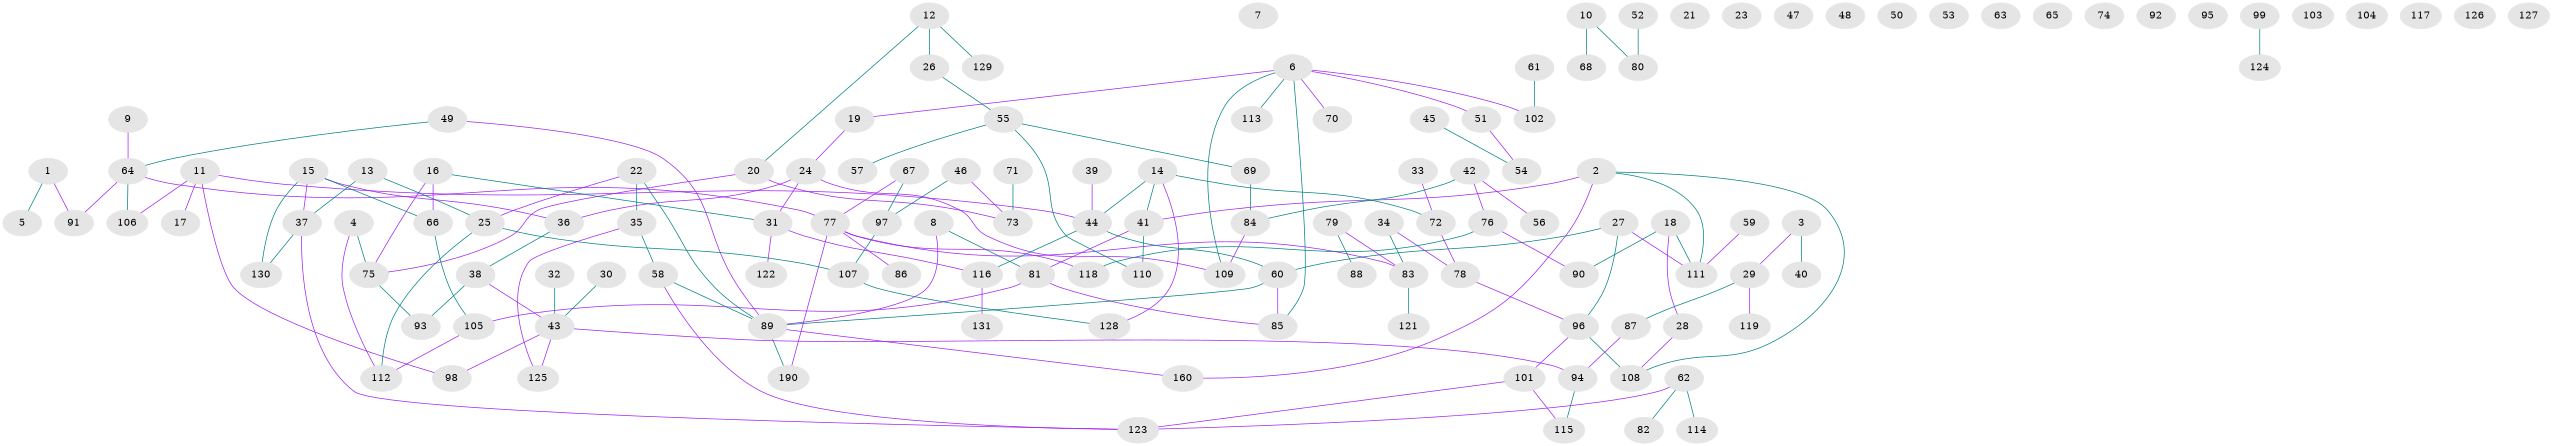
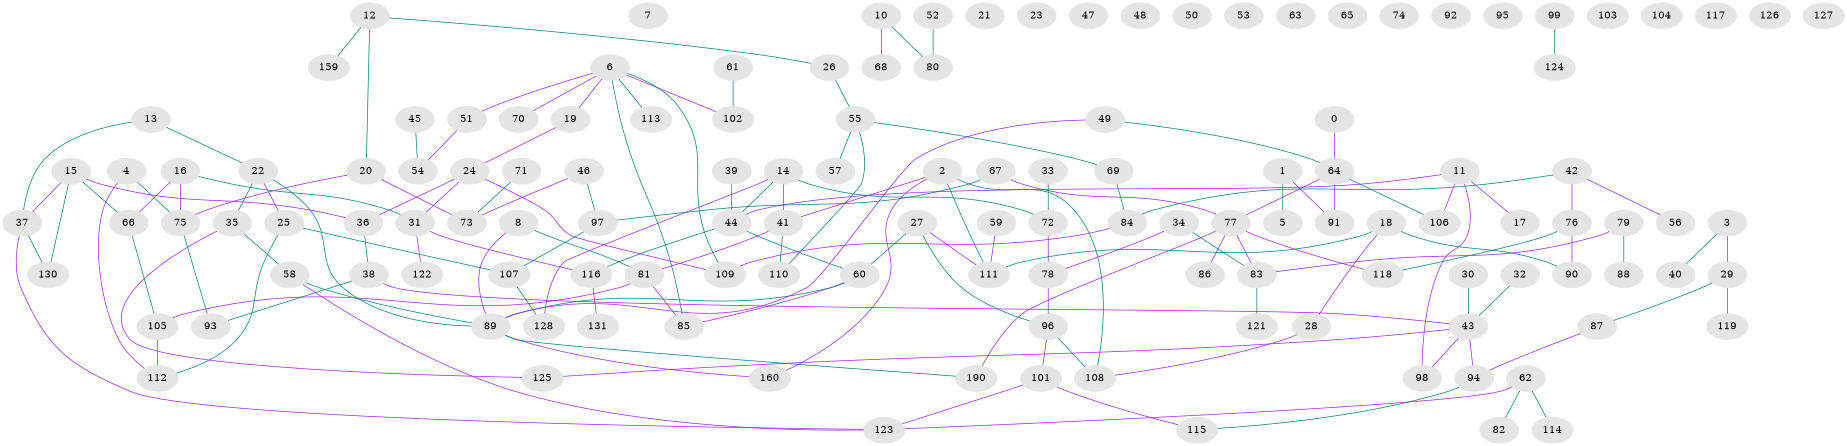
(983, 68) -> (329, 68)
(128, 119) -> (1335, 119)
(408, 188) -> (205, 145)
(1429, 202) -> (1048, 197)
